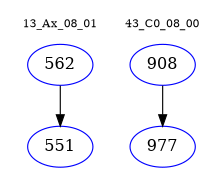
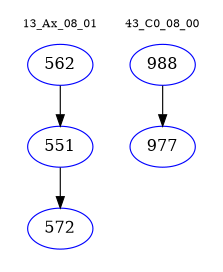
(163, 65) -> (163, 65)
none -> (60, 229)
